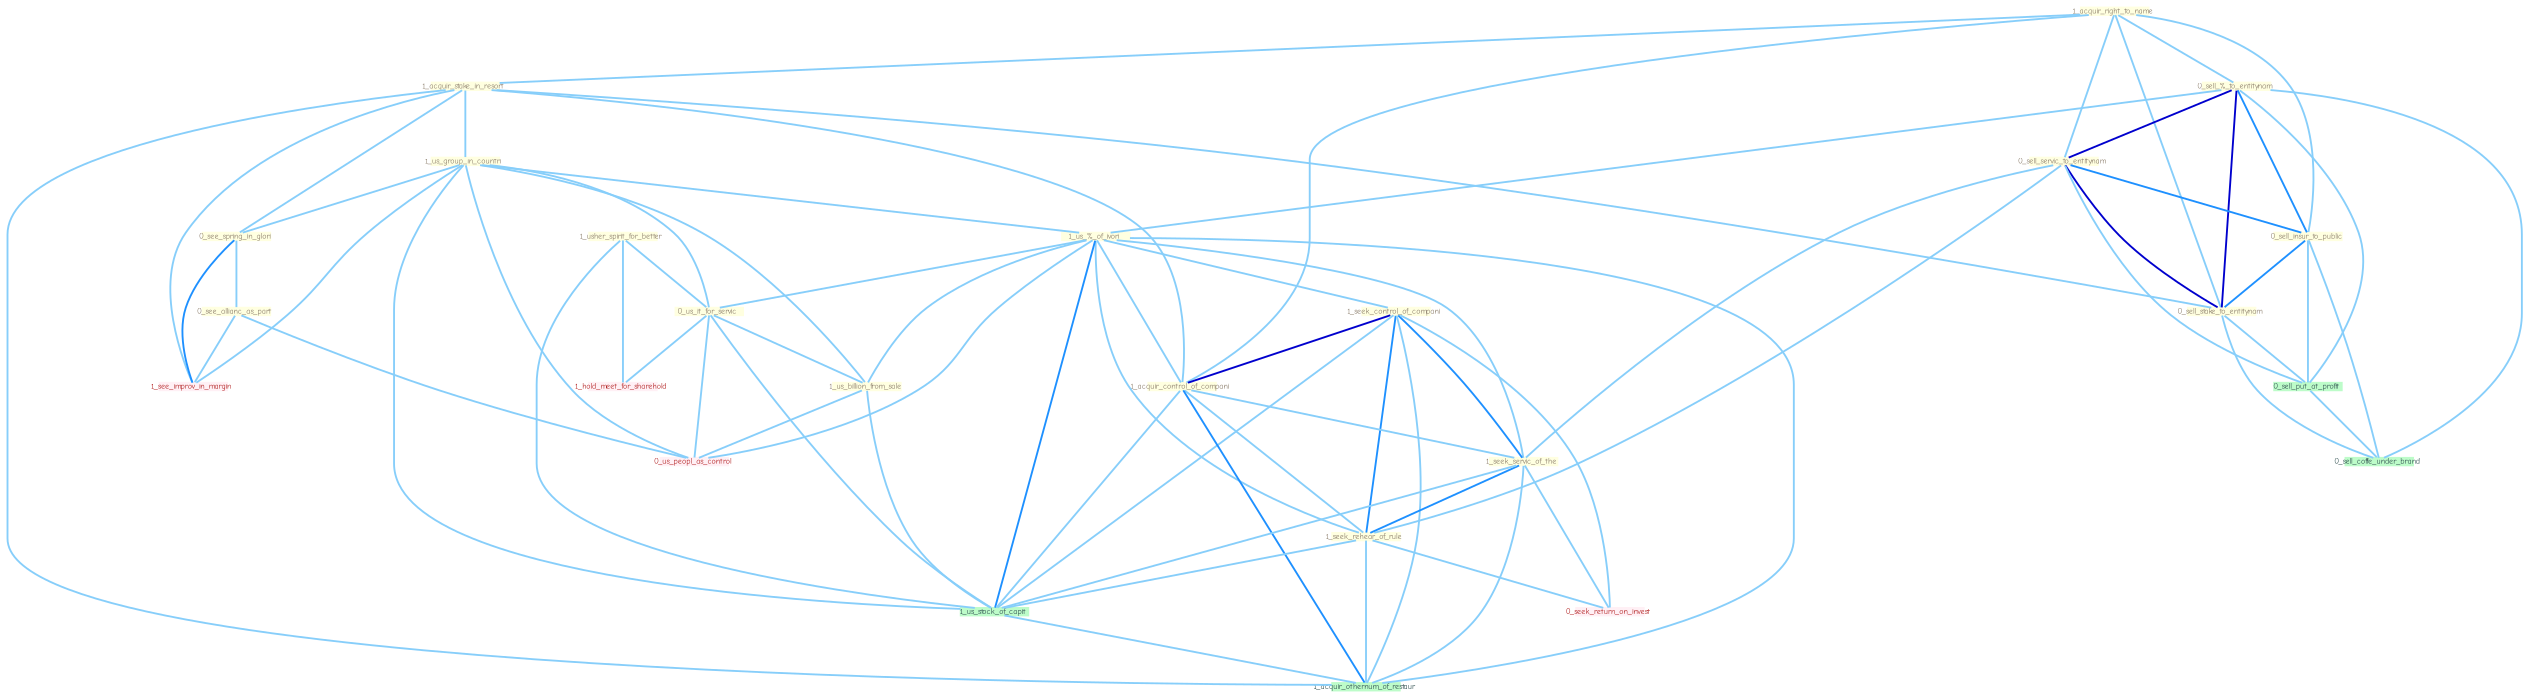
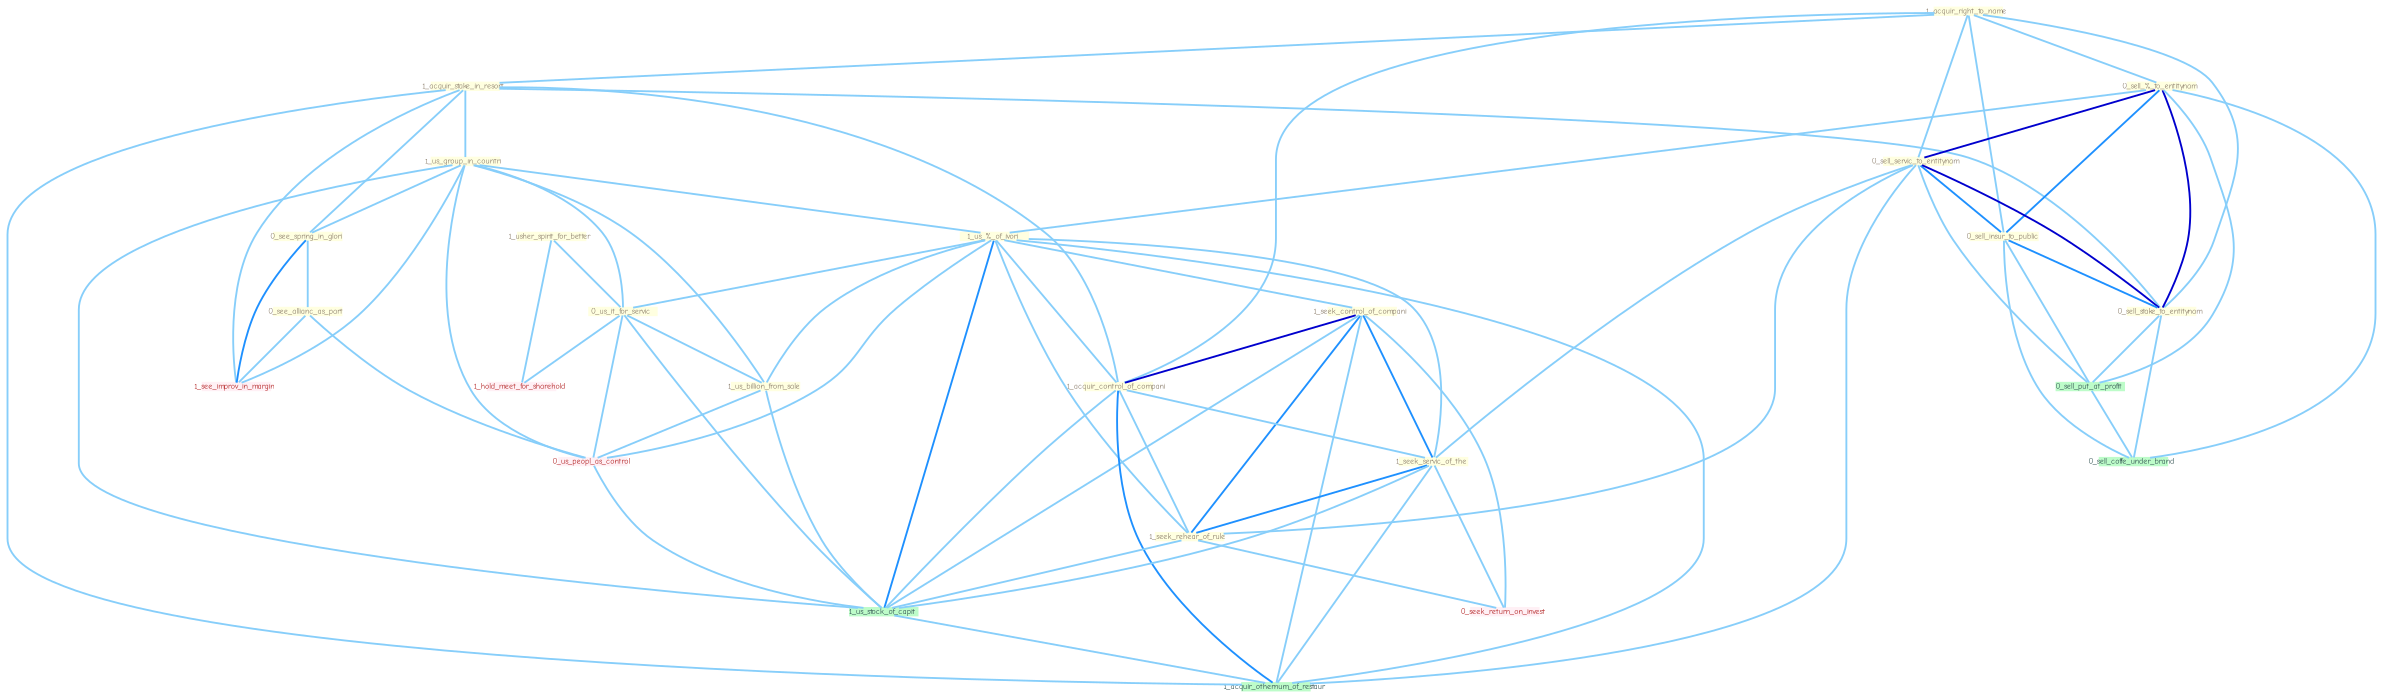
(619, 535) -> (709, 570)
(1366, 612) -> (1786, 604)
